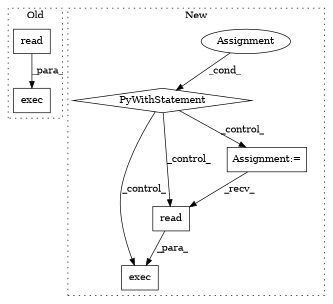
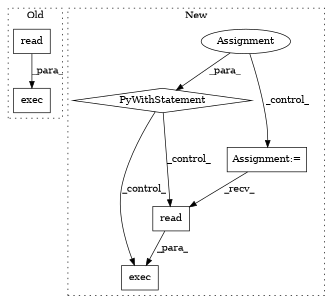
(225, 71) -> (225, 71)
(209, 127) -> (262, 96)
